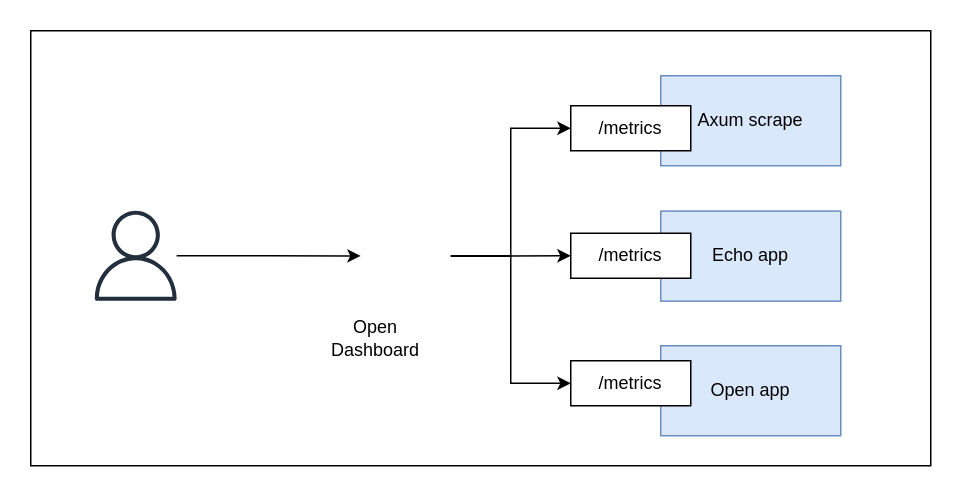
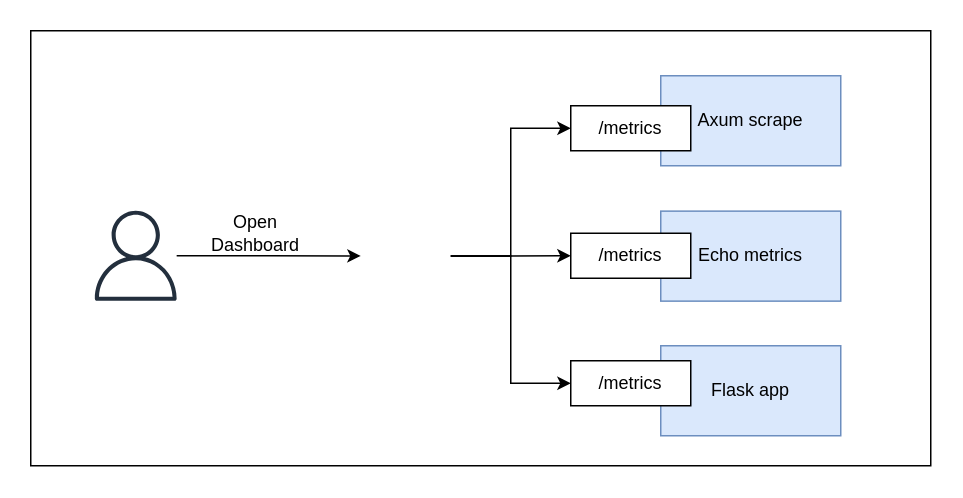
(751, 256) -> (751, 256)
(376, 338) -> (256, 233)
(751, 391) -> (751, 391)
